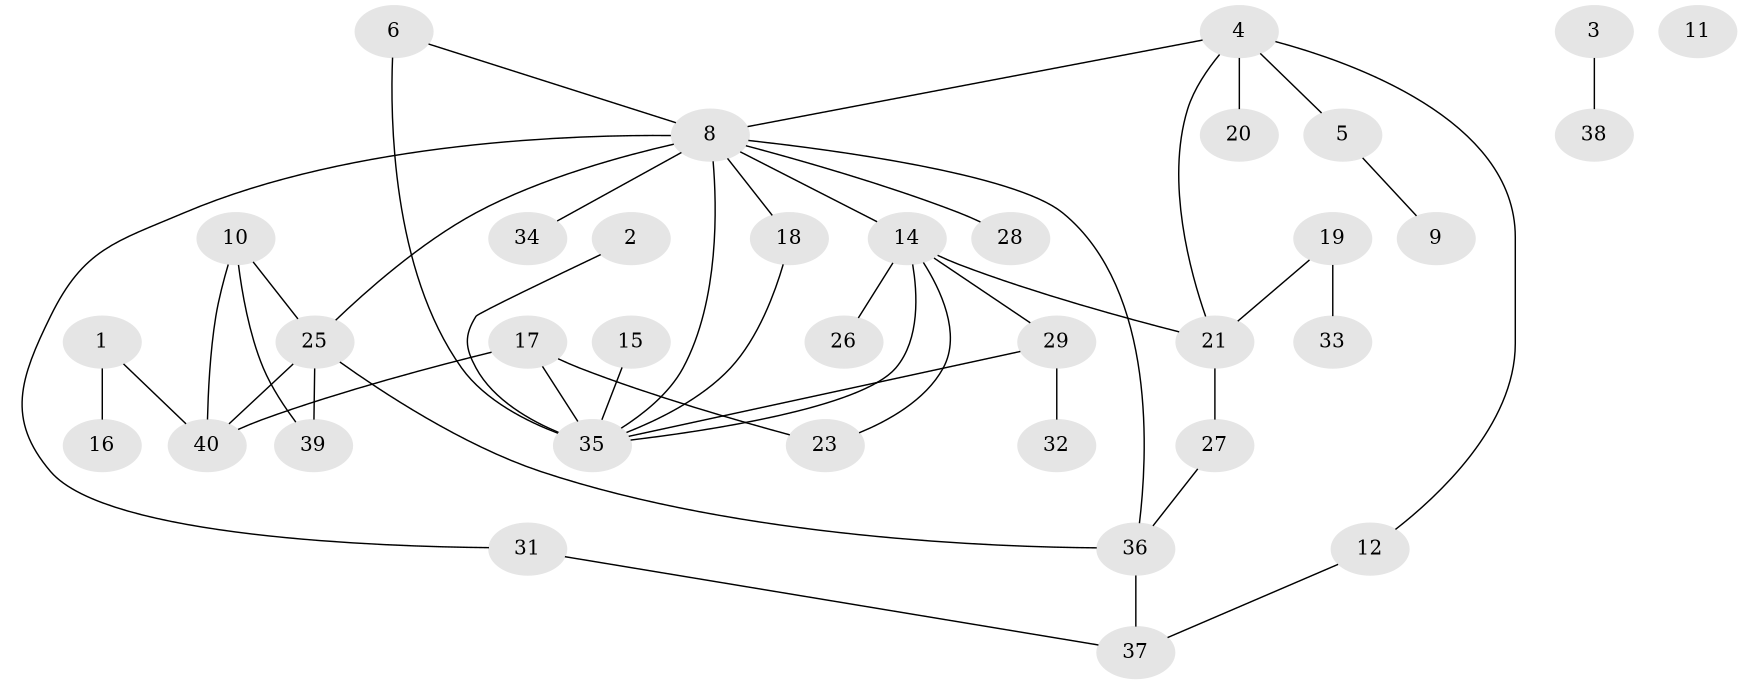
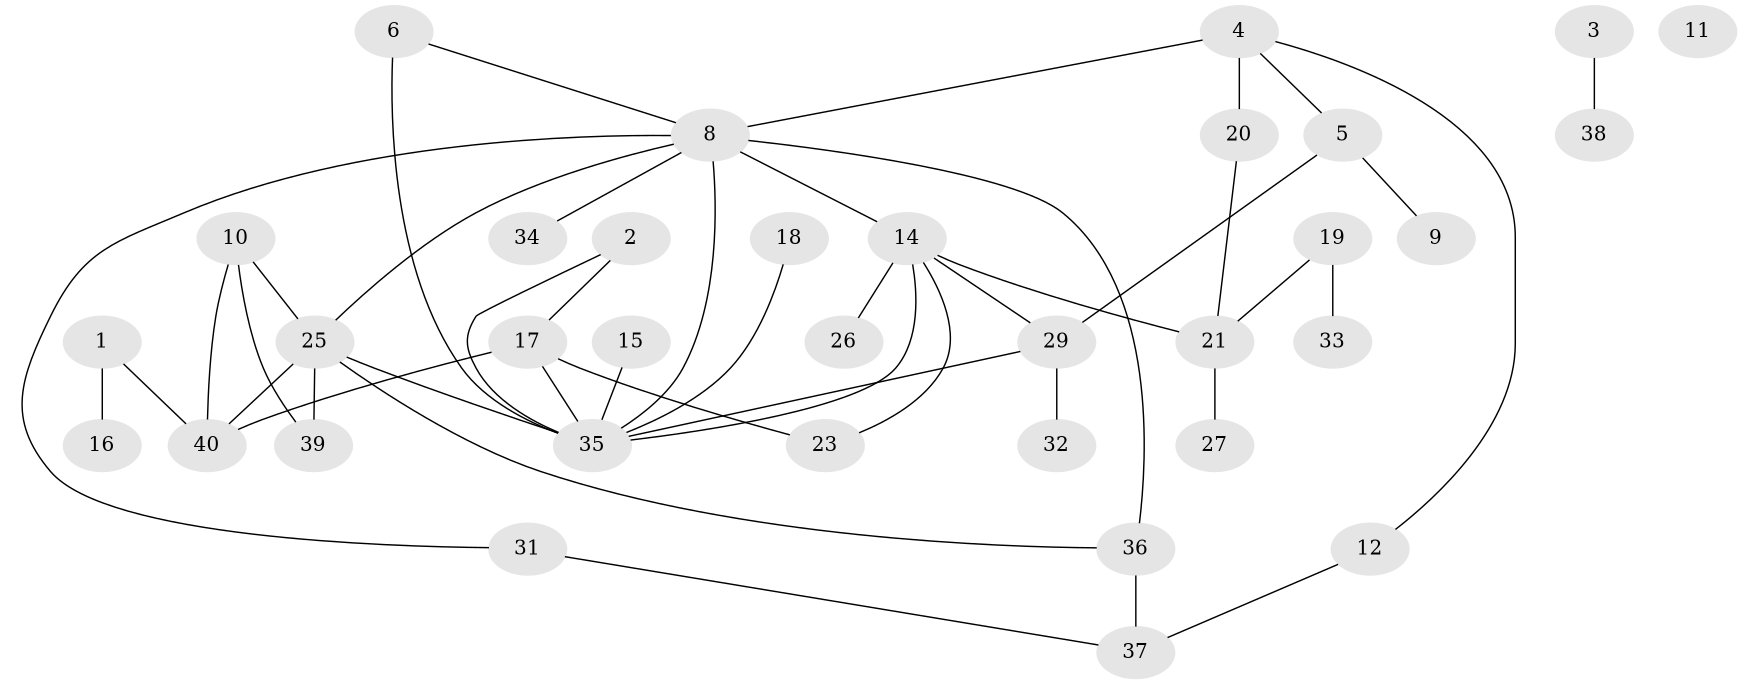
(1179, 182) -> (1227, 239)
(750, 187) -> none
(1011, 239) -> none
none -> (1200, 239)
none -> (580, 290)
none -> (452, 397)
(1175, 497) -> none
